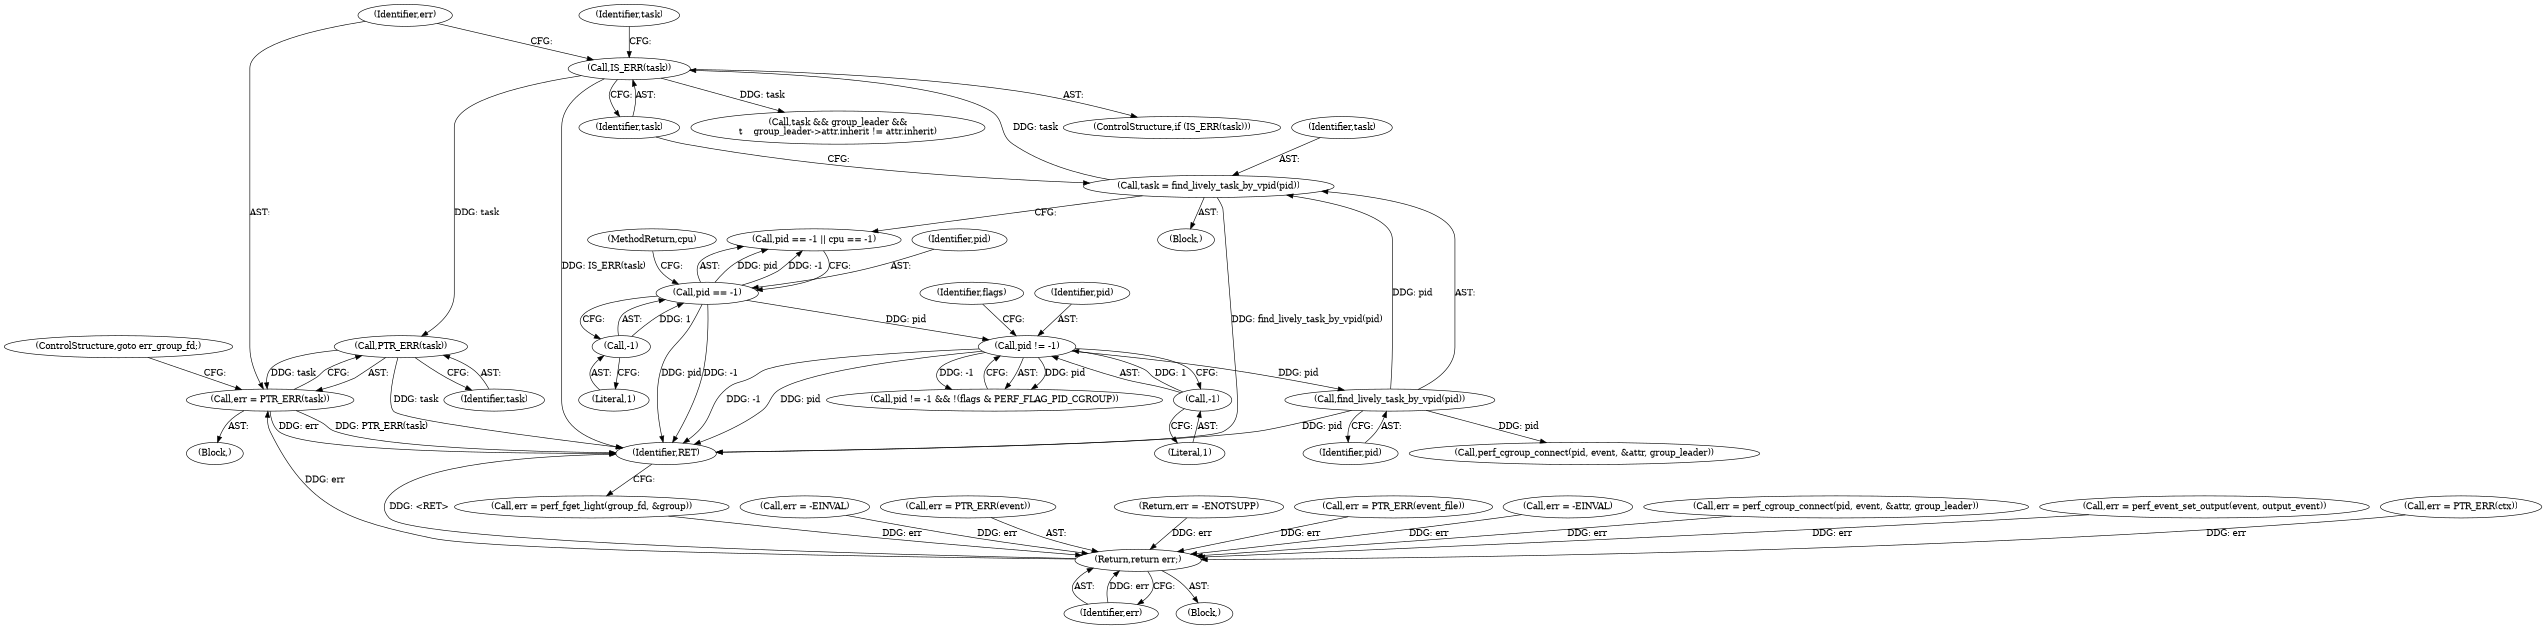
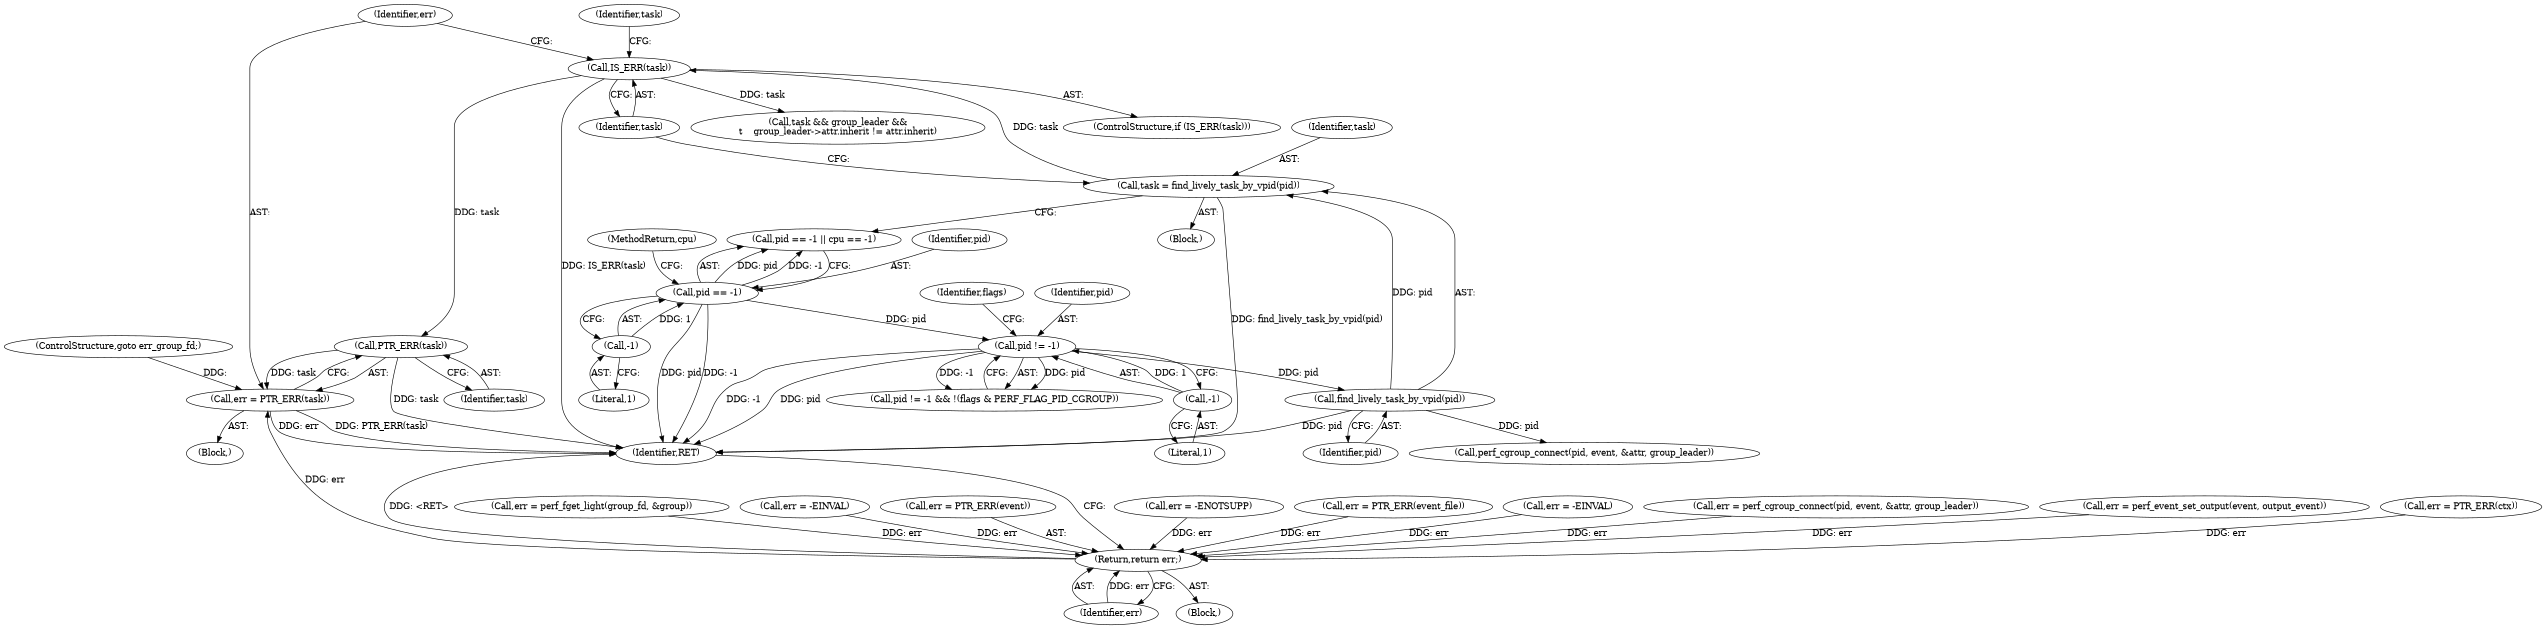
(216, 373) -> (216, 373)
(632, 478) -> (928, 469)
(1199, 507) -> (1199, 507)
